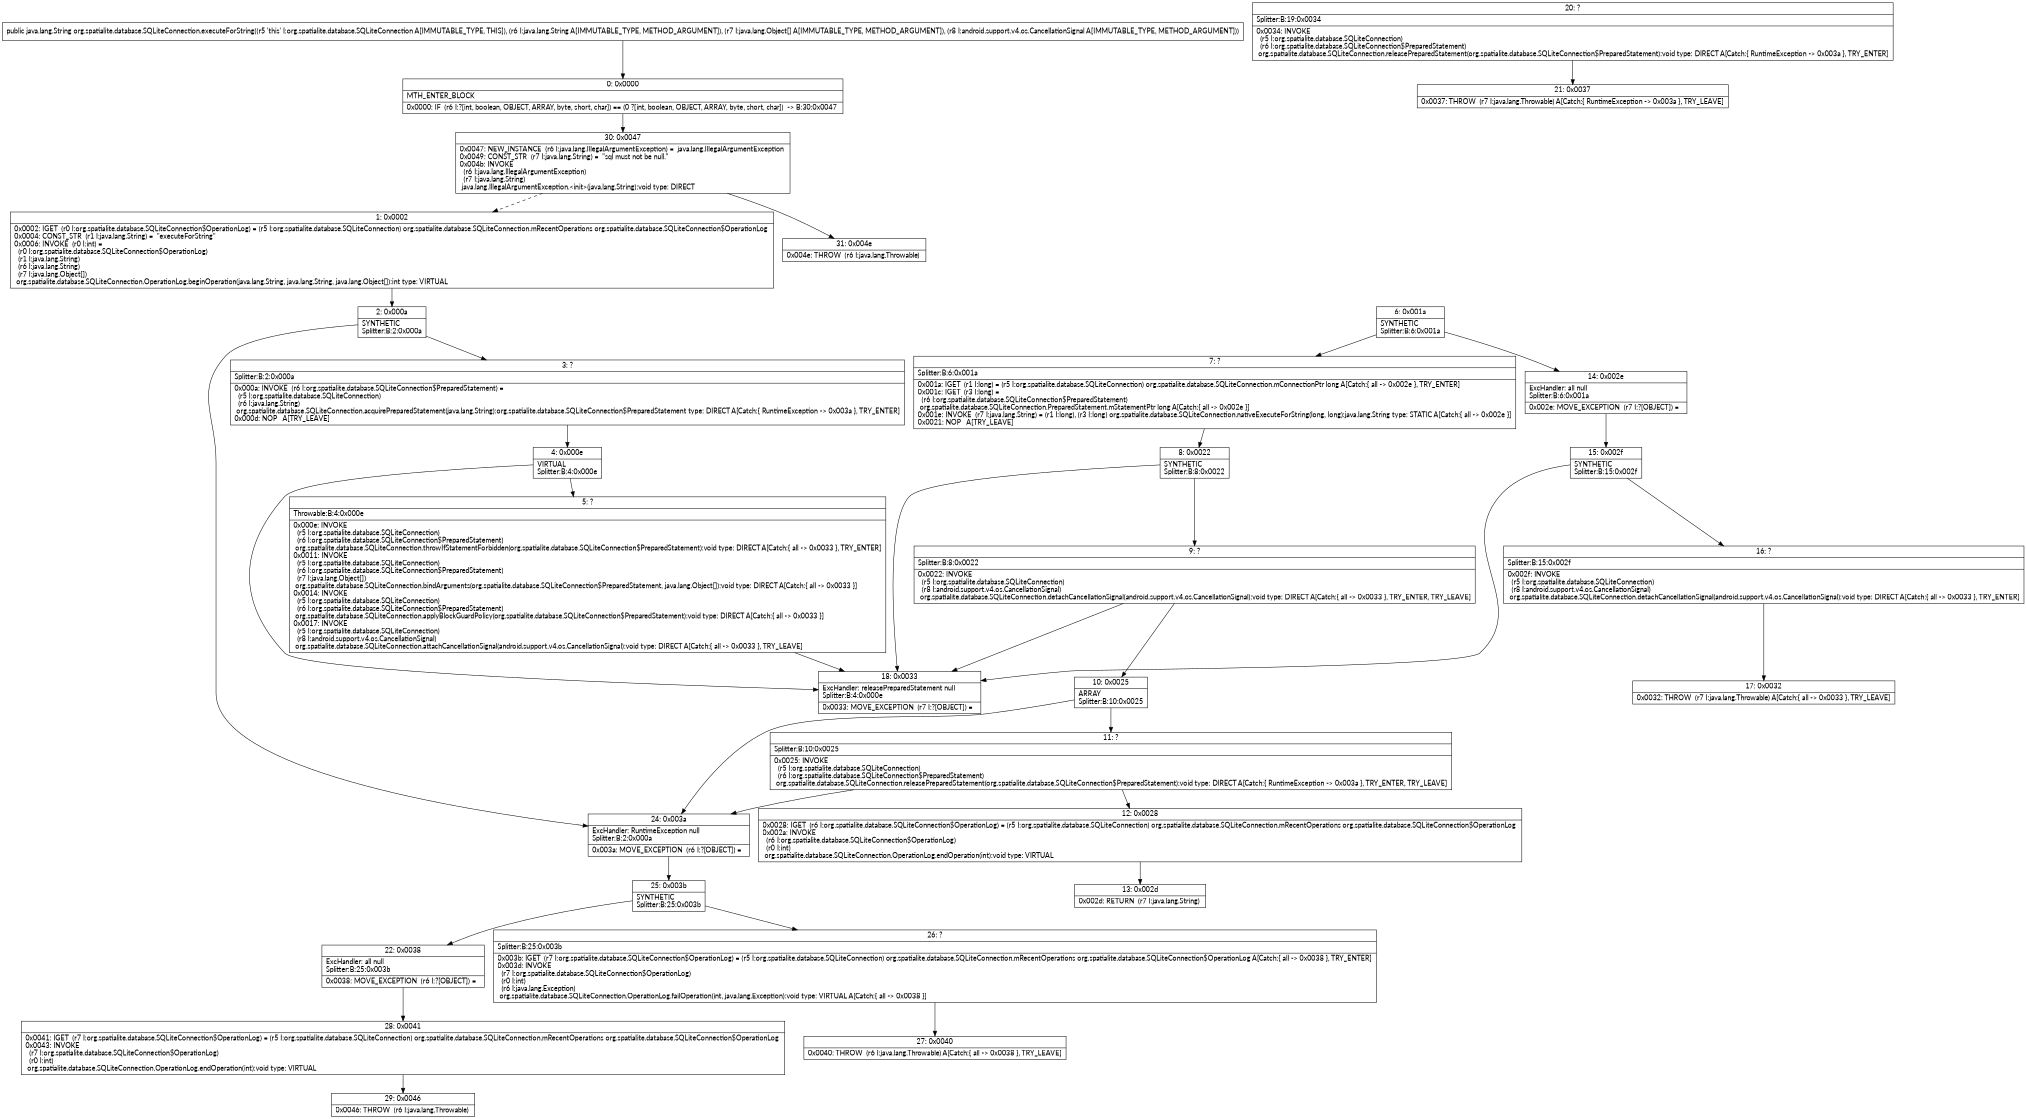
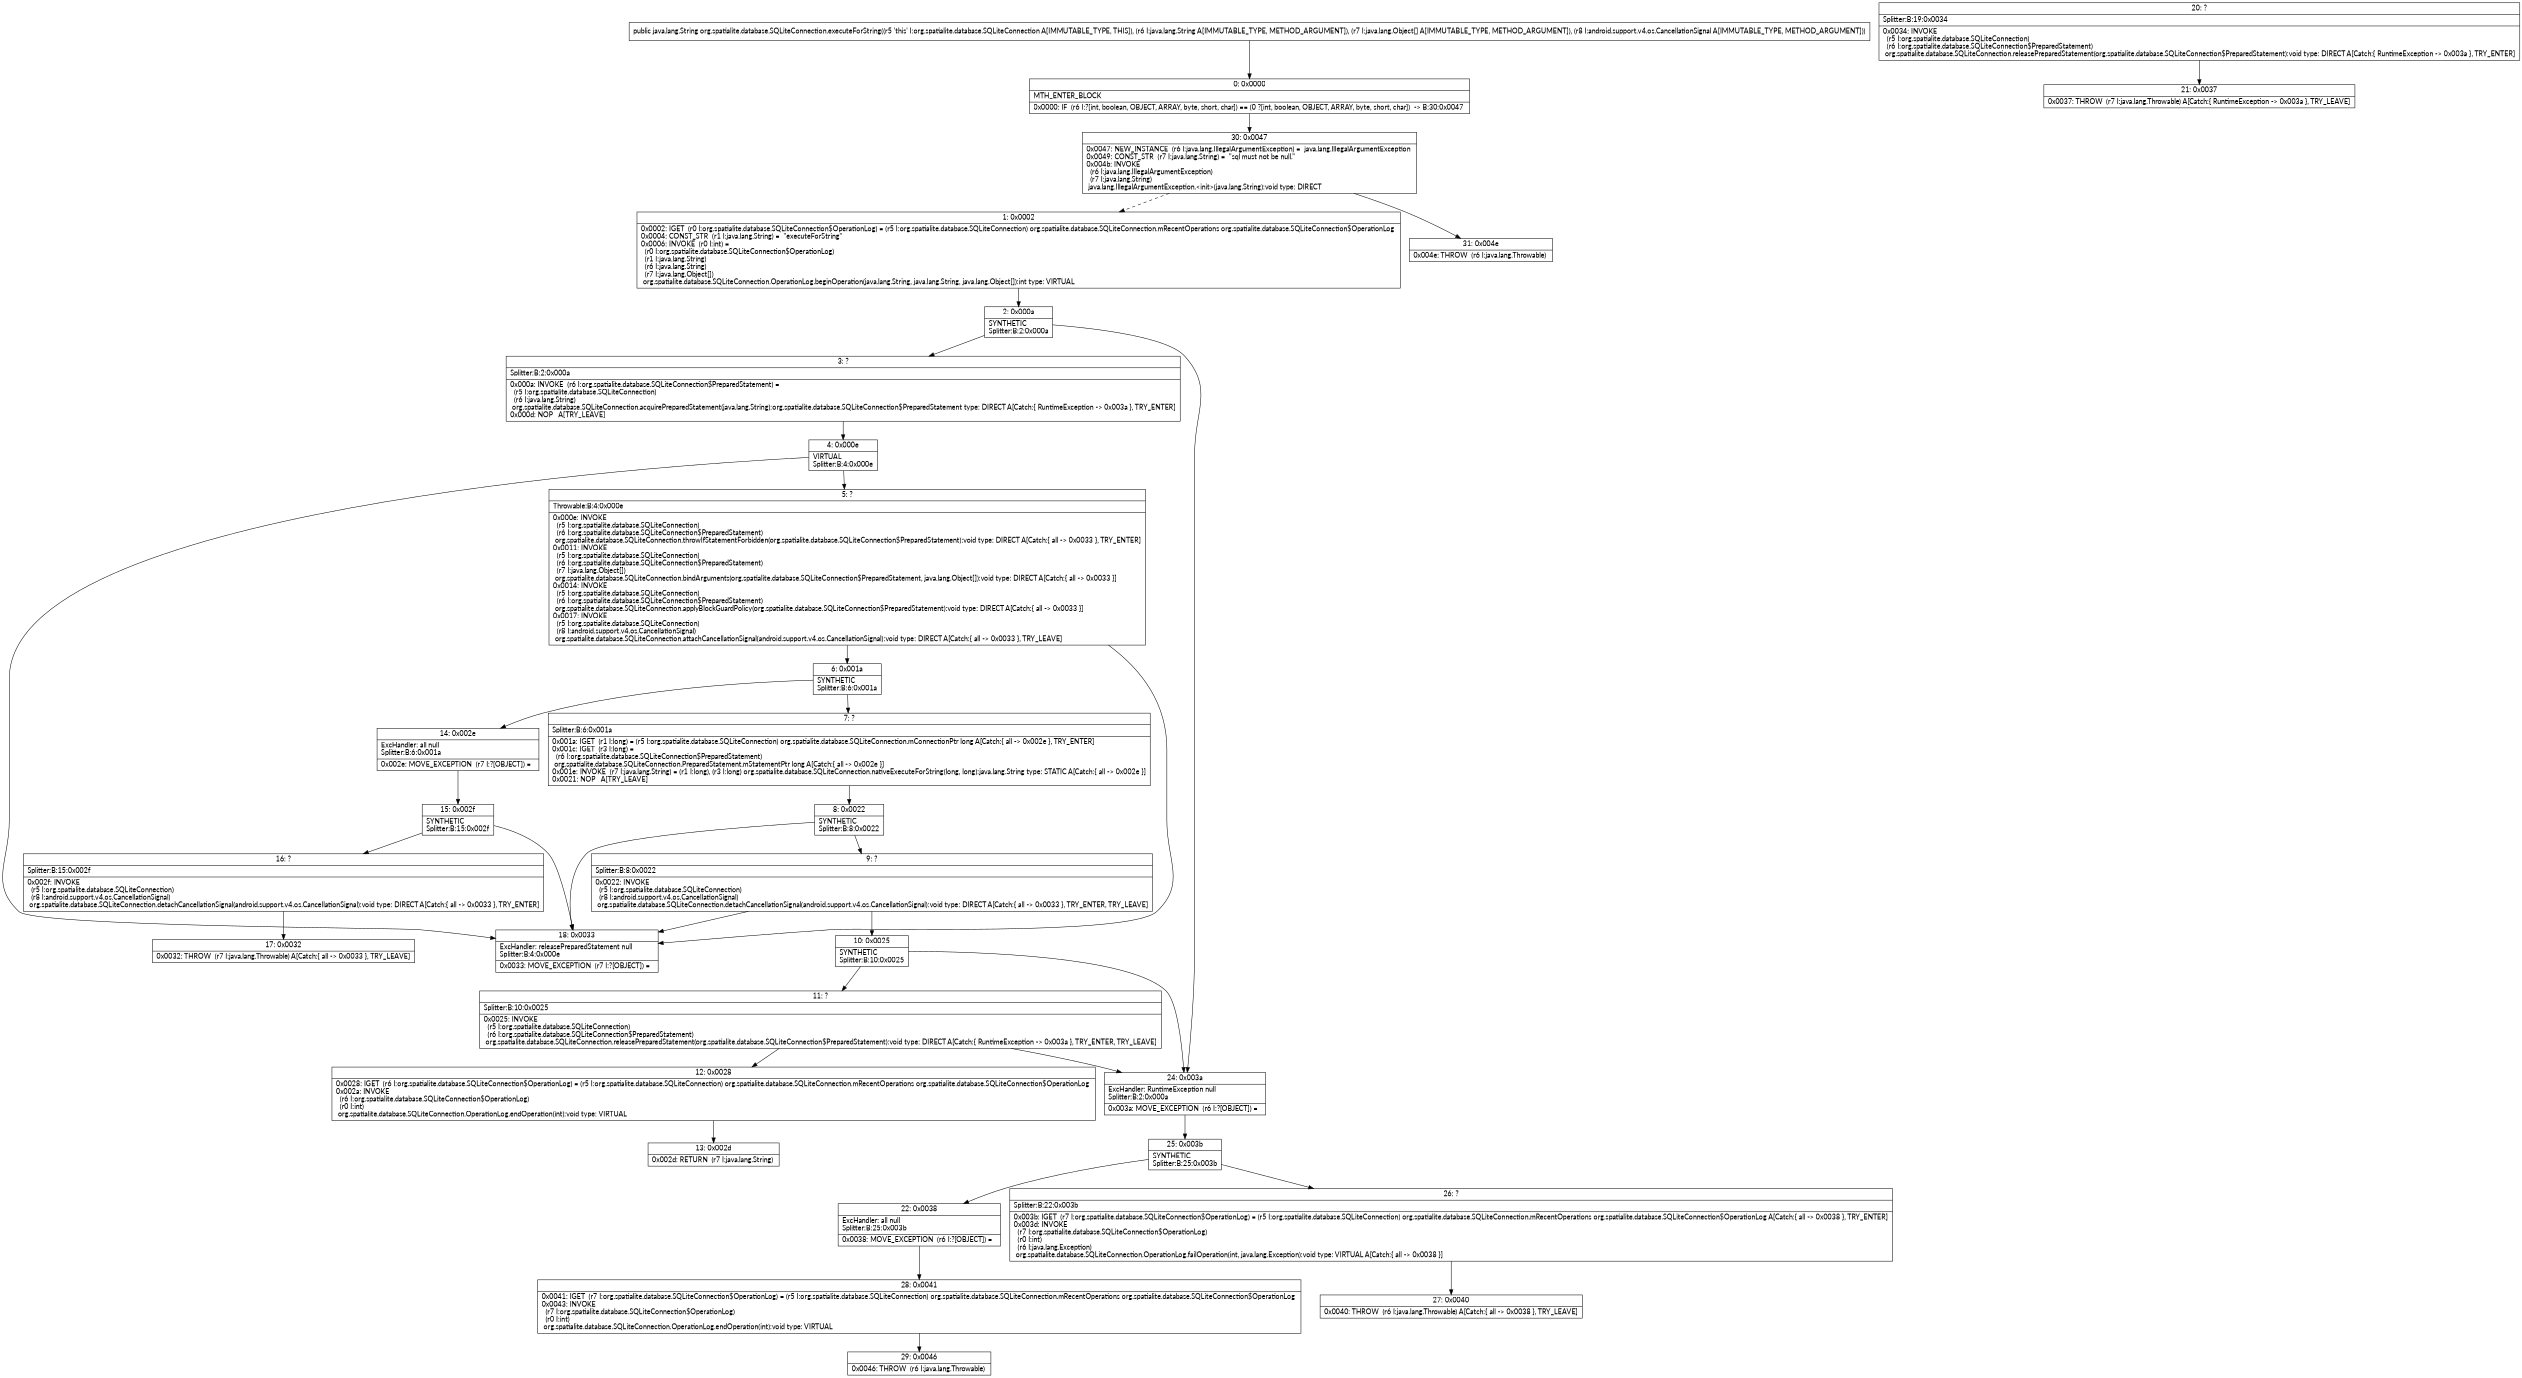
none -> (847, 652)
(1090, 694) -> (859, 953)
(530, 947) -> (1046, 1206)
